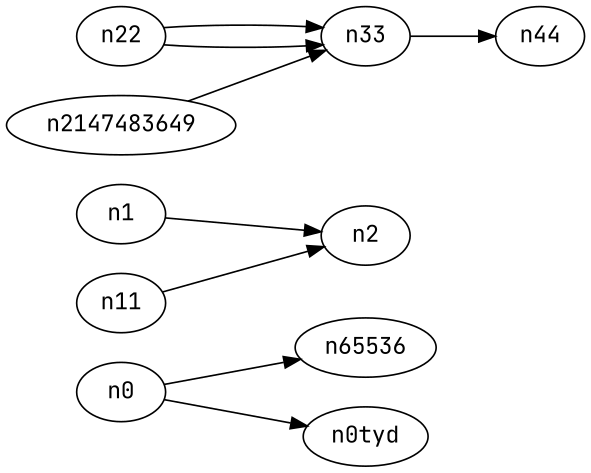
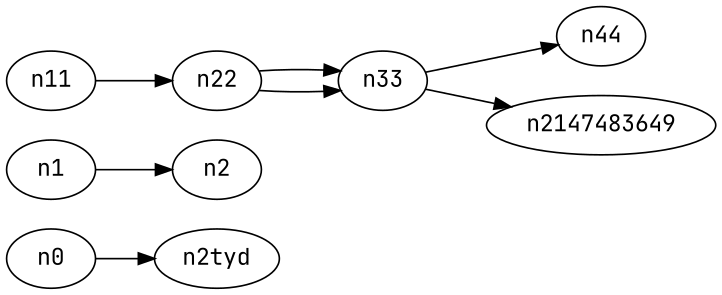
(249, 79) -> (460, 96)
(235, 272) -> (126, 81)
(366, 348) -> none
(366, 437) -> (217, 259)
